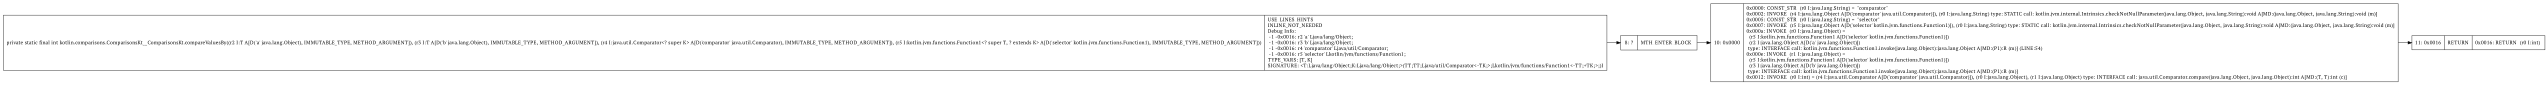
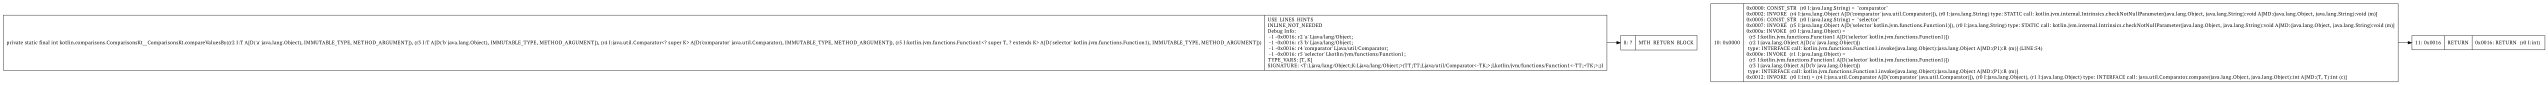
(1666, 43) -> (1666, 43)
(1702, 43) -> none
